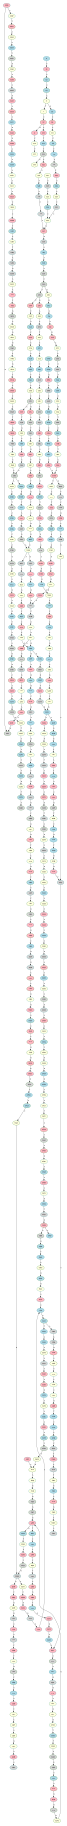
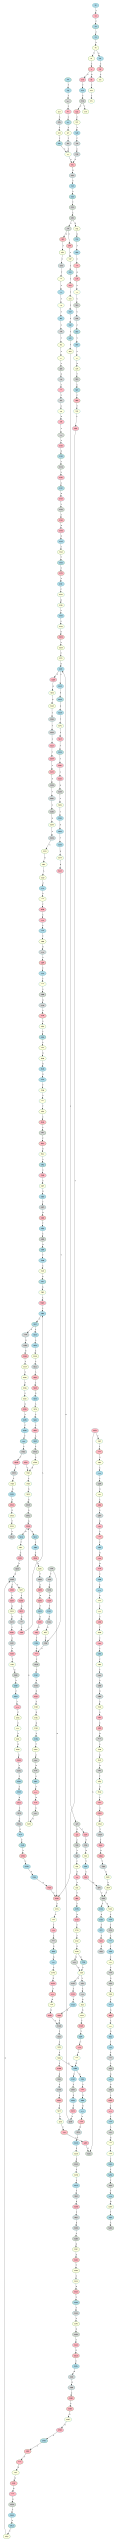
(53, 138) -> none
(57, 481) -> (57, 1733)
(21, 534) -> (76, 1956)
(42, 1230) -> (42, 1233)
none -> (19, 1776)
